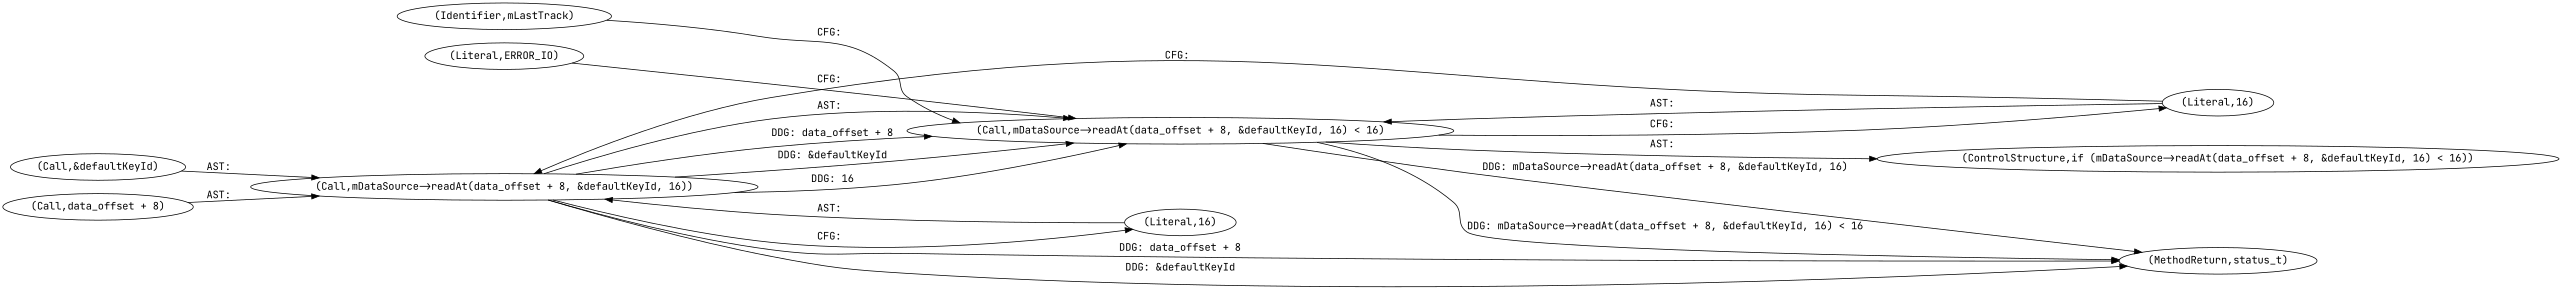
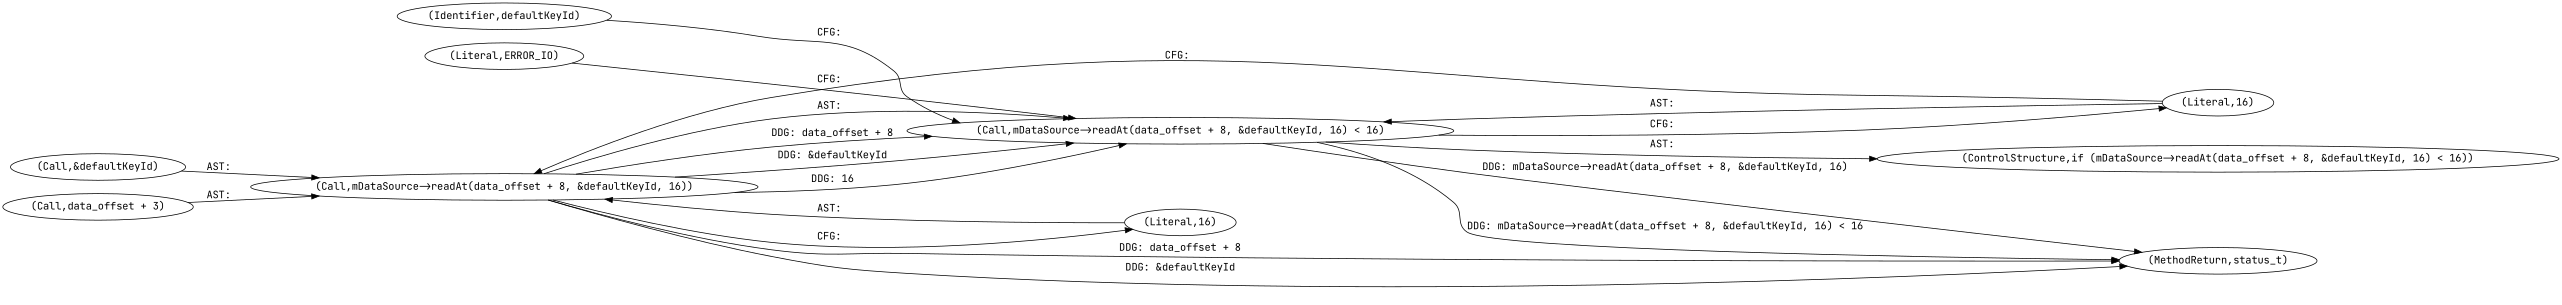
(504, 16) -> (504, 16)
(98, 207) -> (98, 207)
